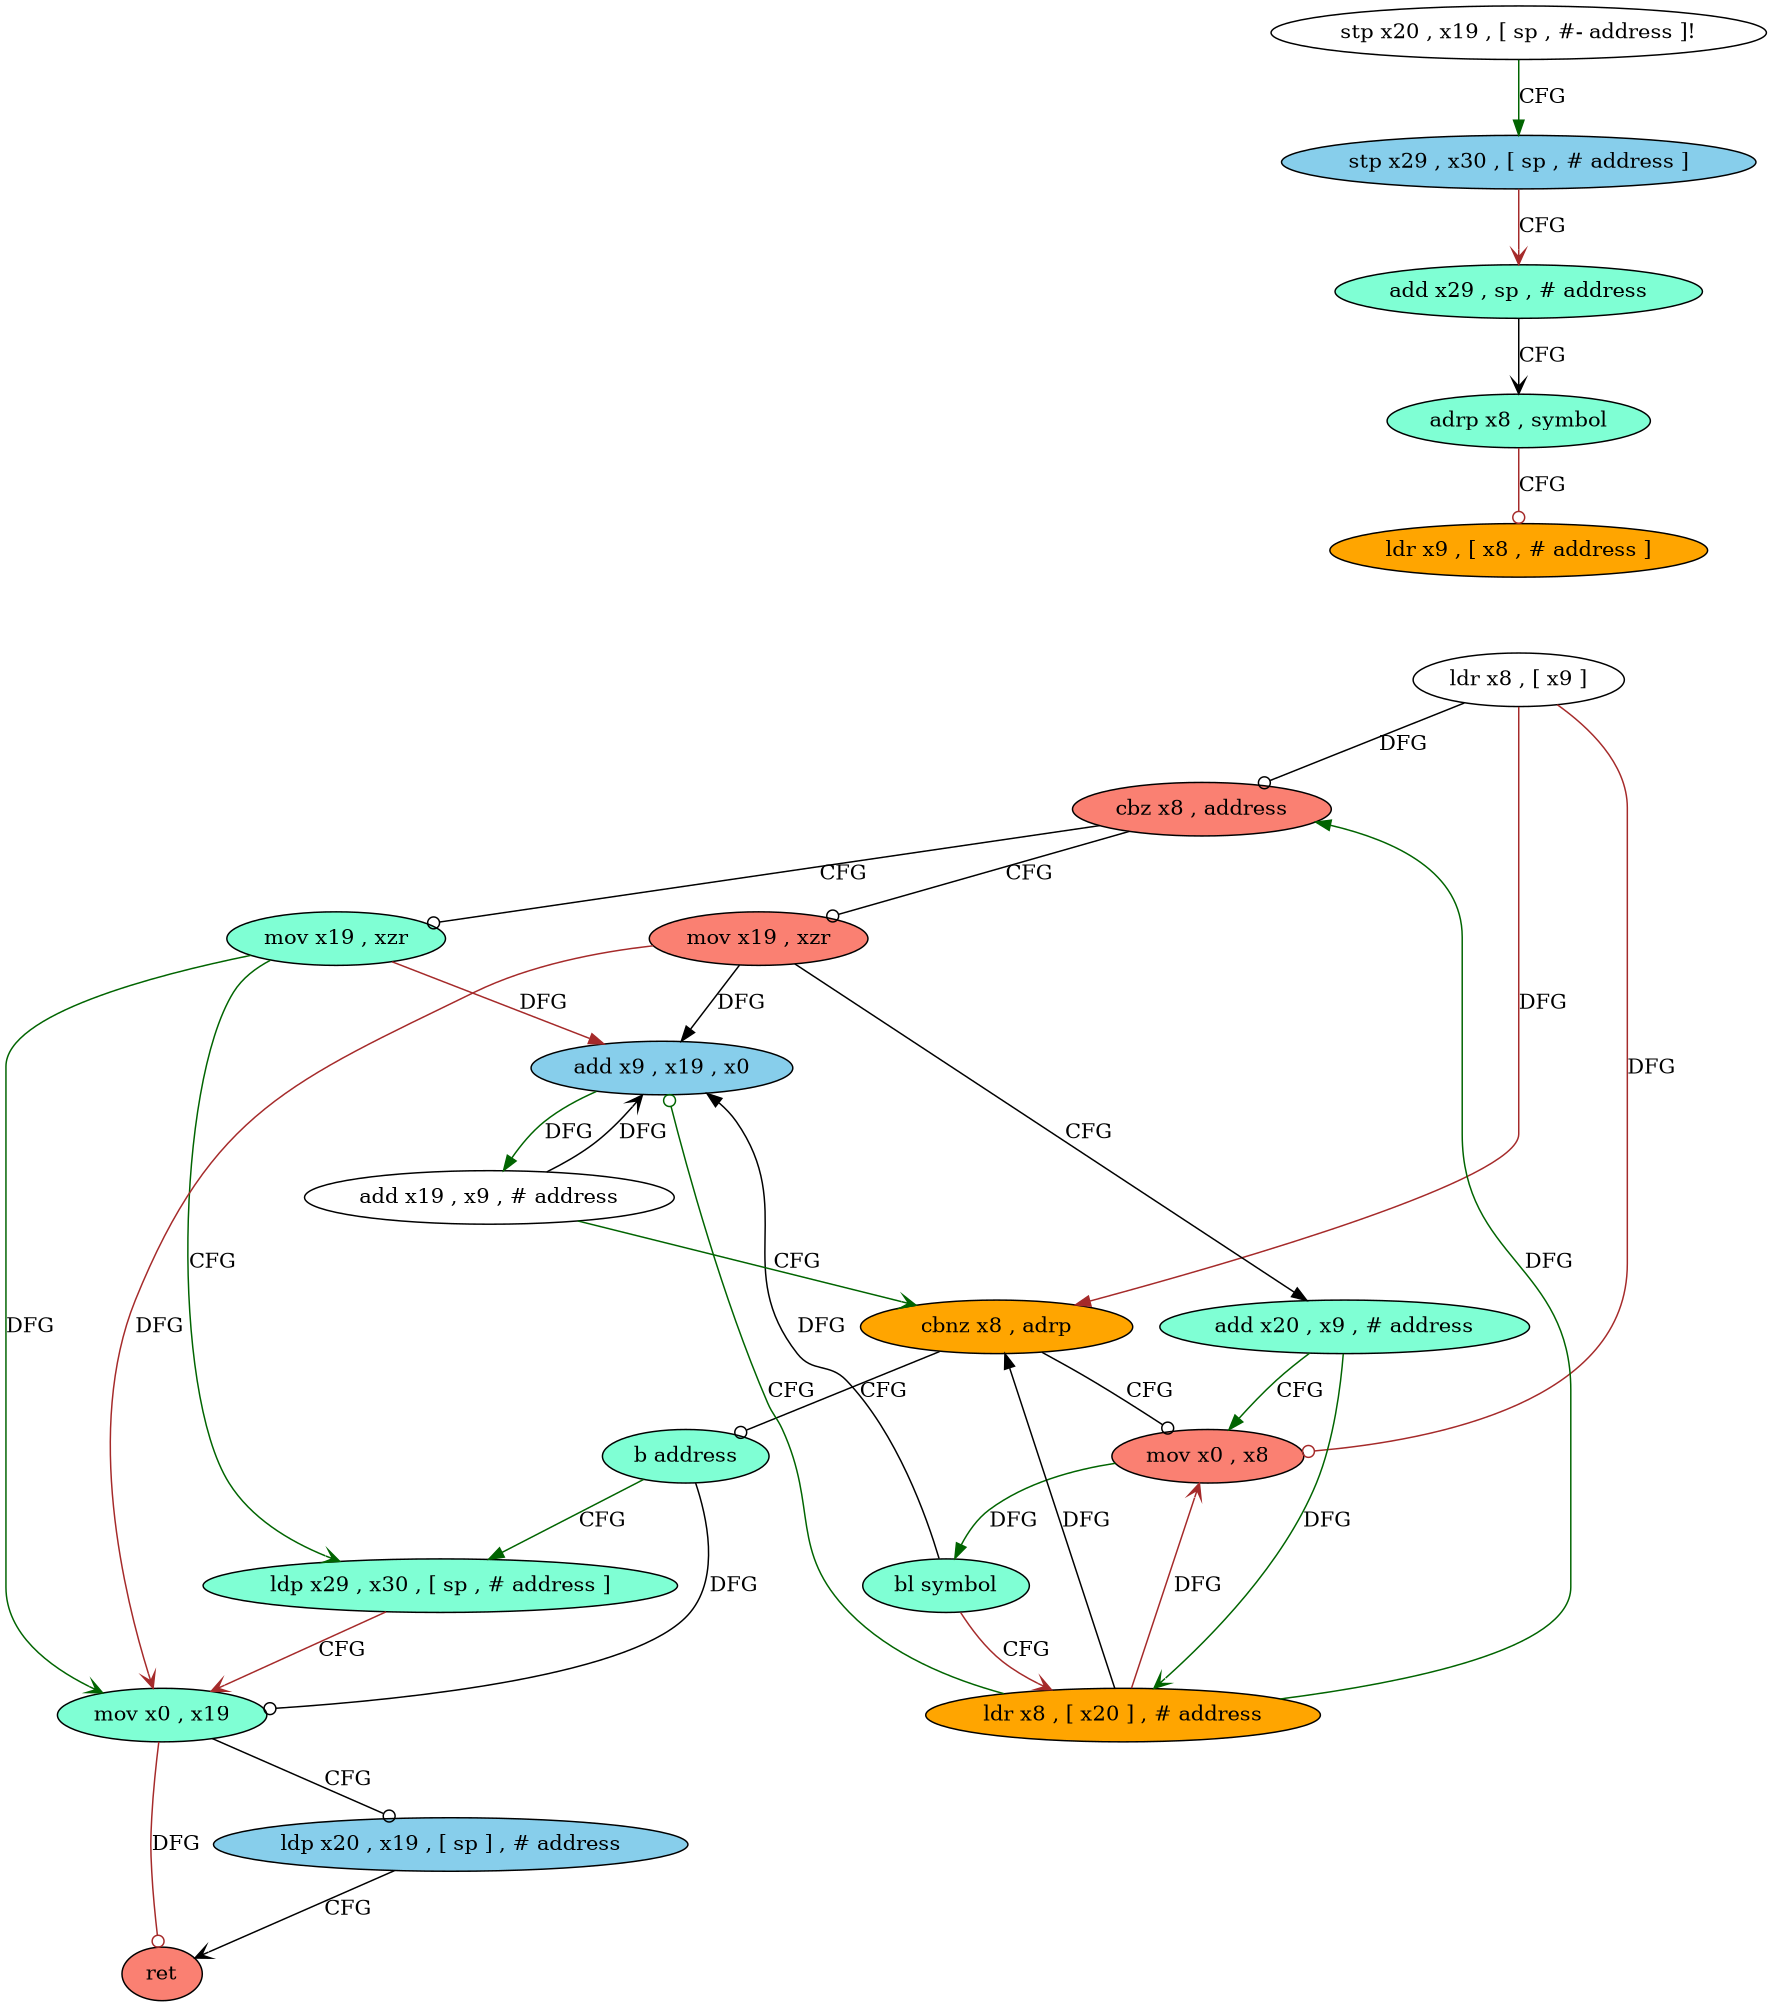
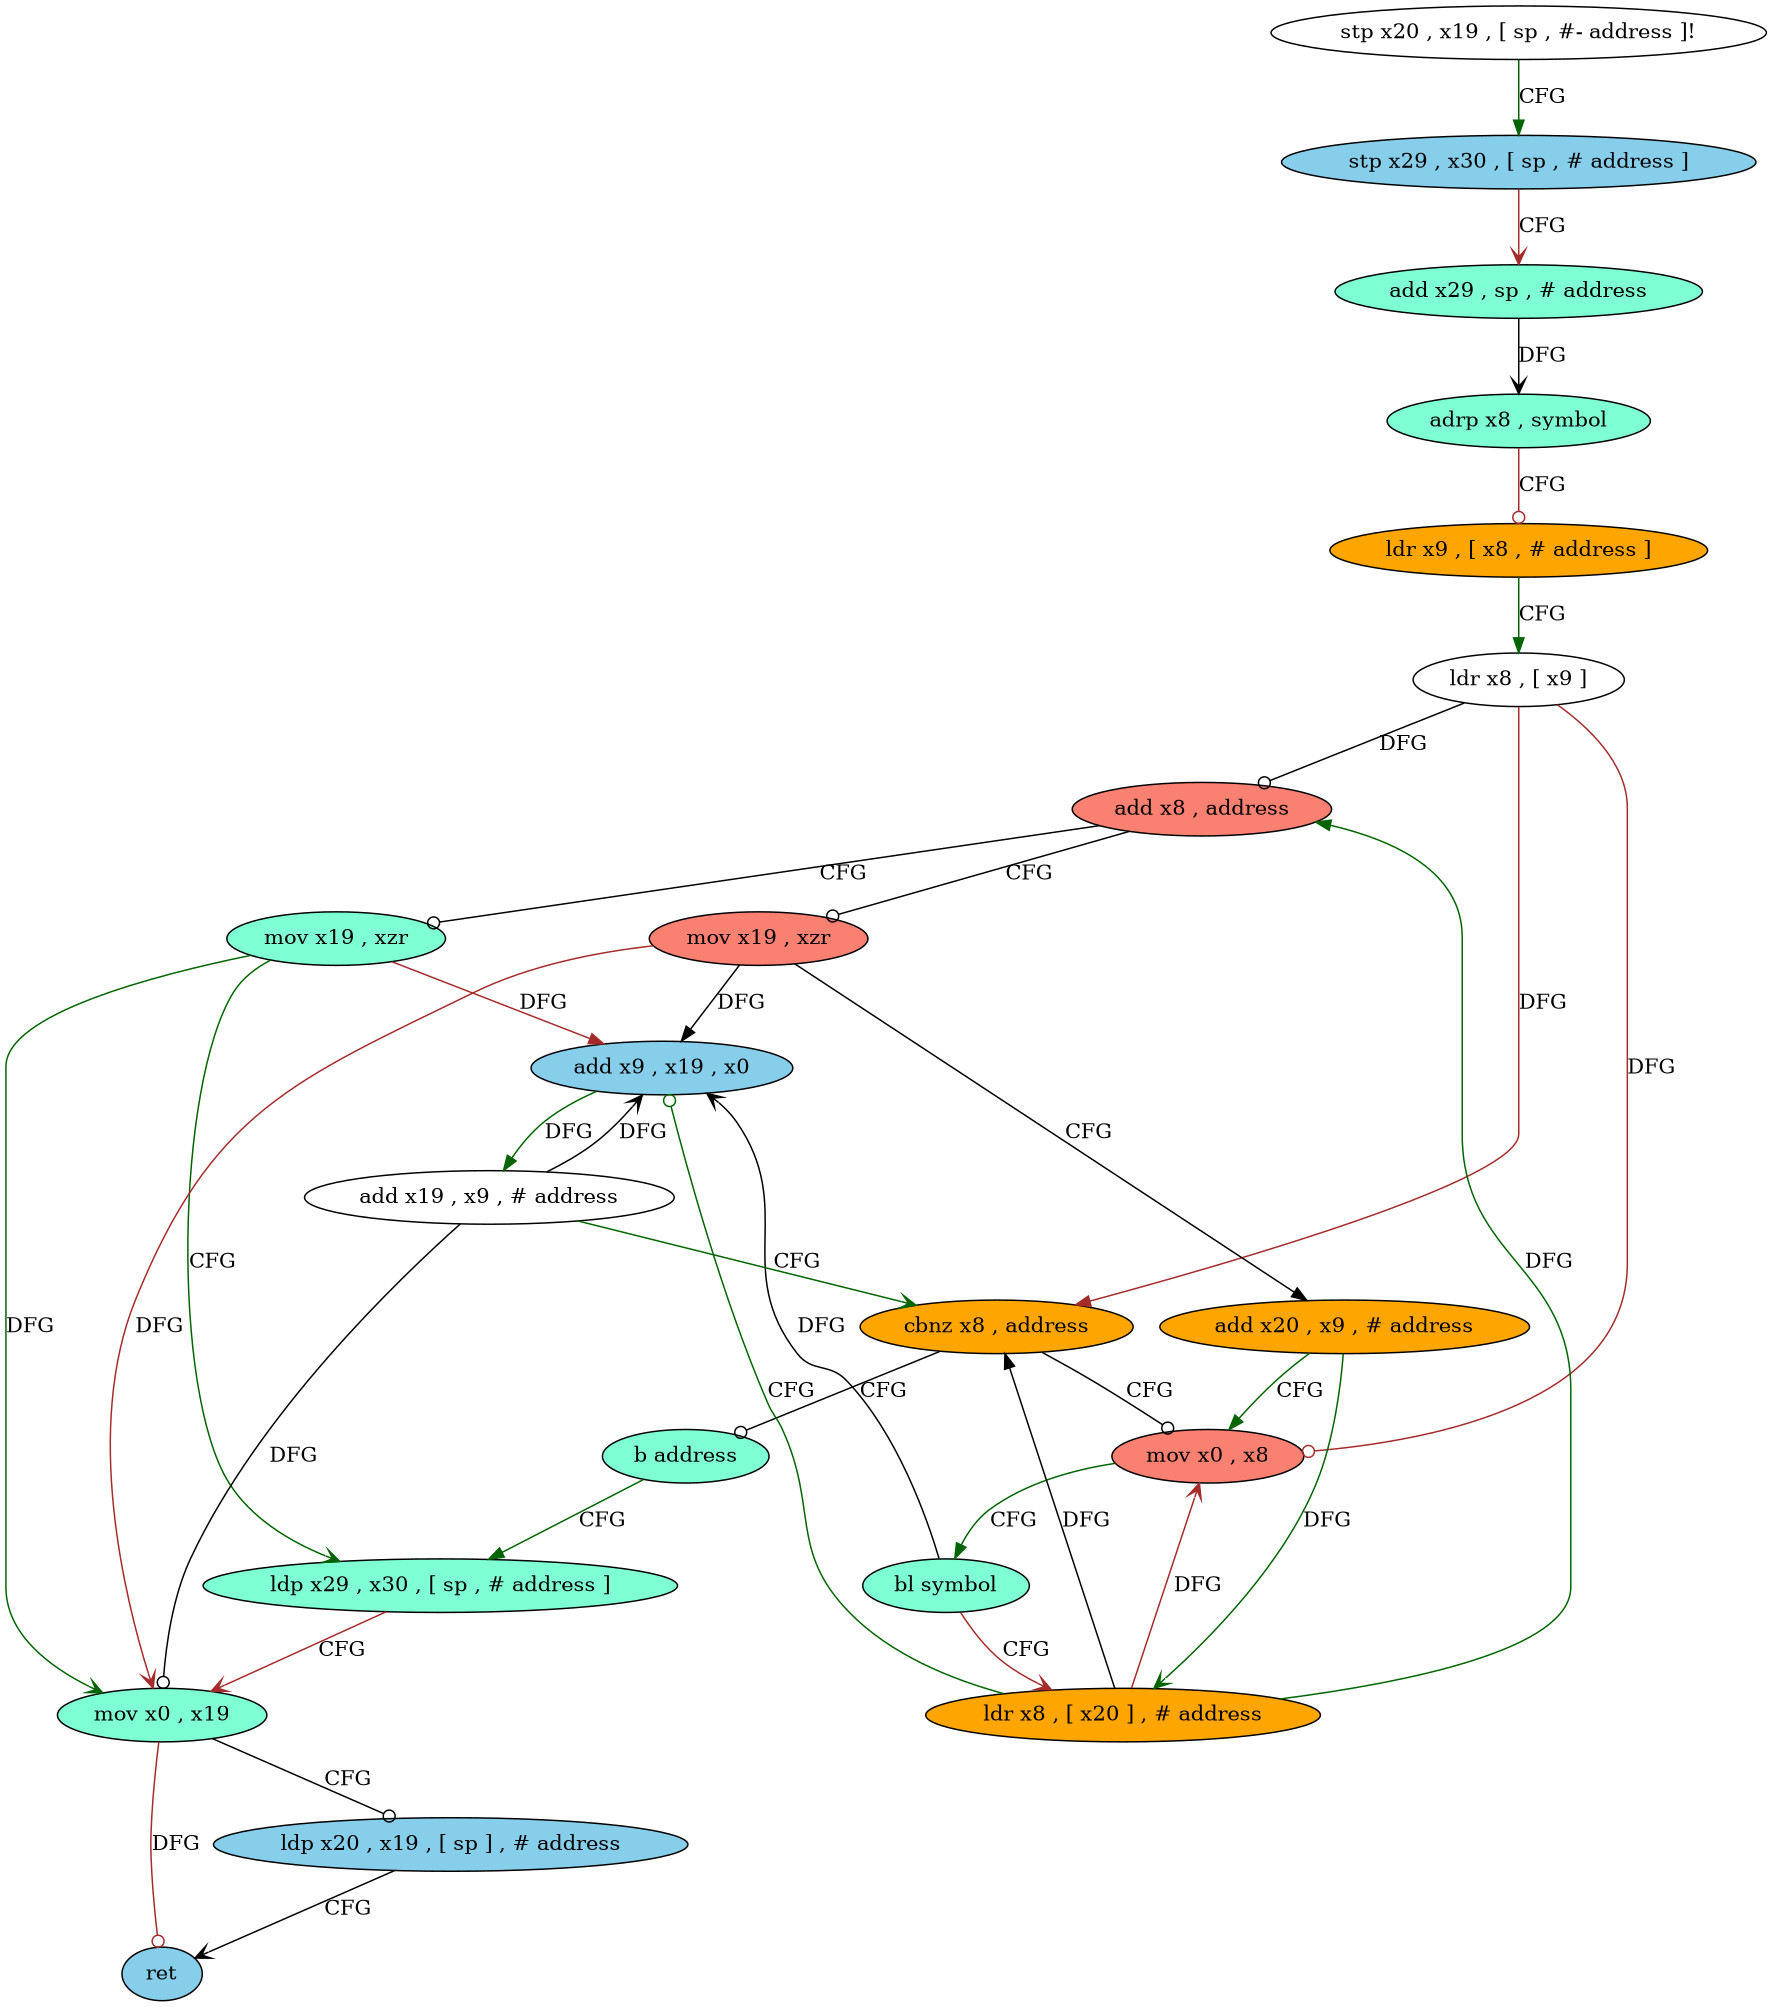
(1543, 356) -> (1543, 356)
none -> (1519, 608)
(1202, 809) -> (1202, 809)
(997, 1327) -> (997, 1327)
(1345, 1327) -> (1345, 1327)
(794, 1349) -> (794, 1349)
(1014, 1521) -> (1014, 1521)
(556, 1671) -> (272, 1427)
(162, 1974) -> (162, 1974)
